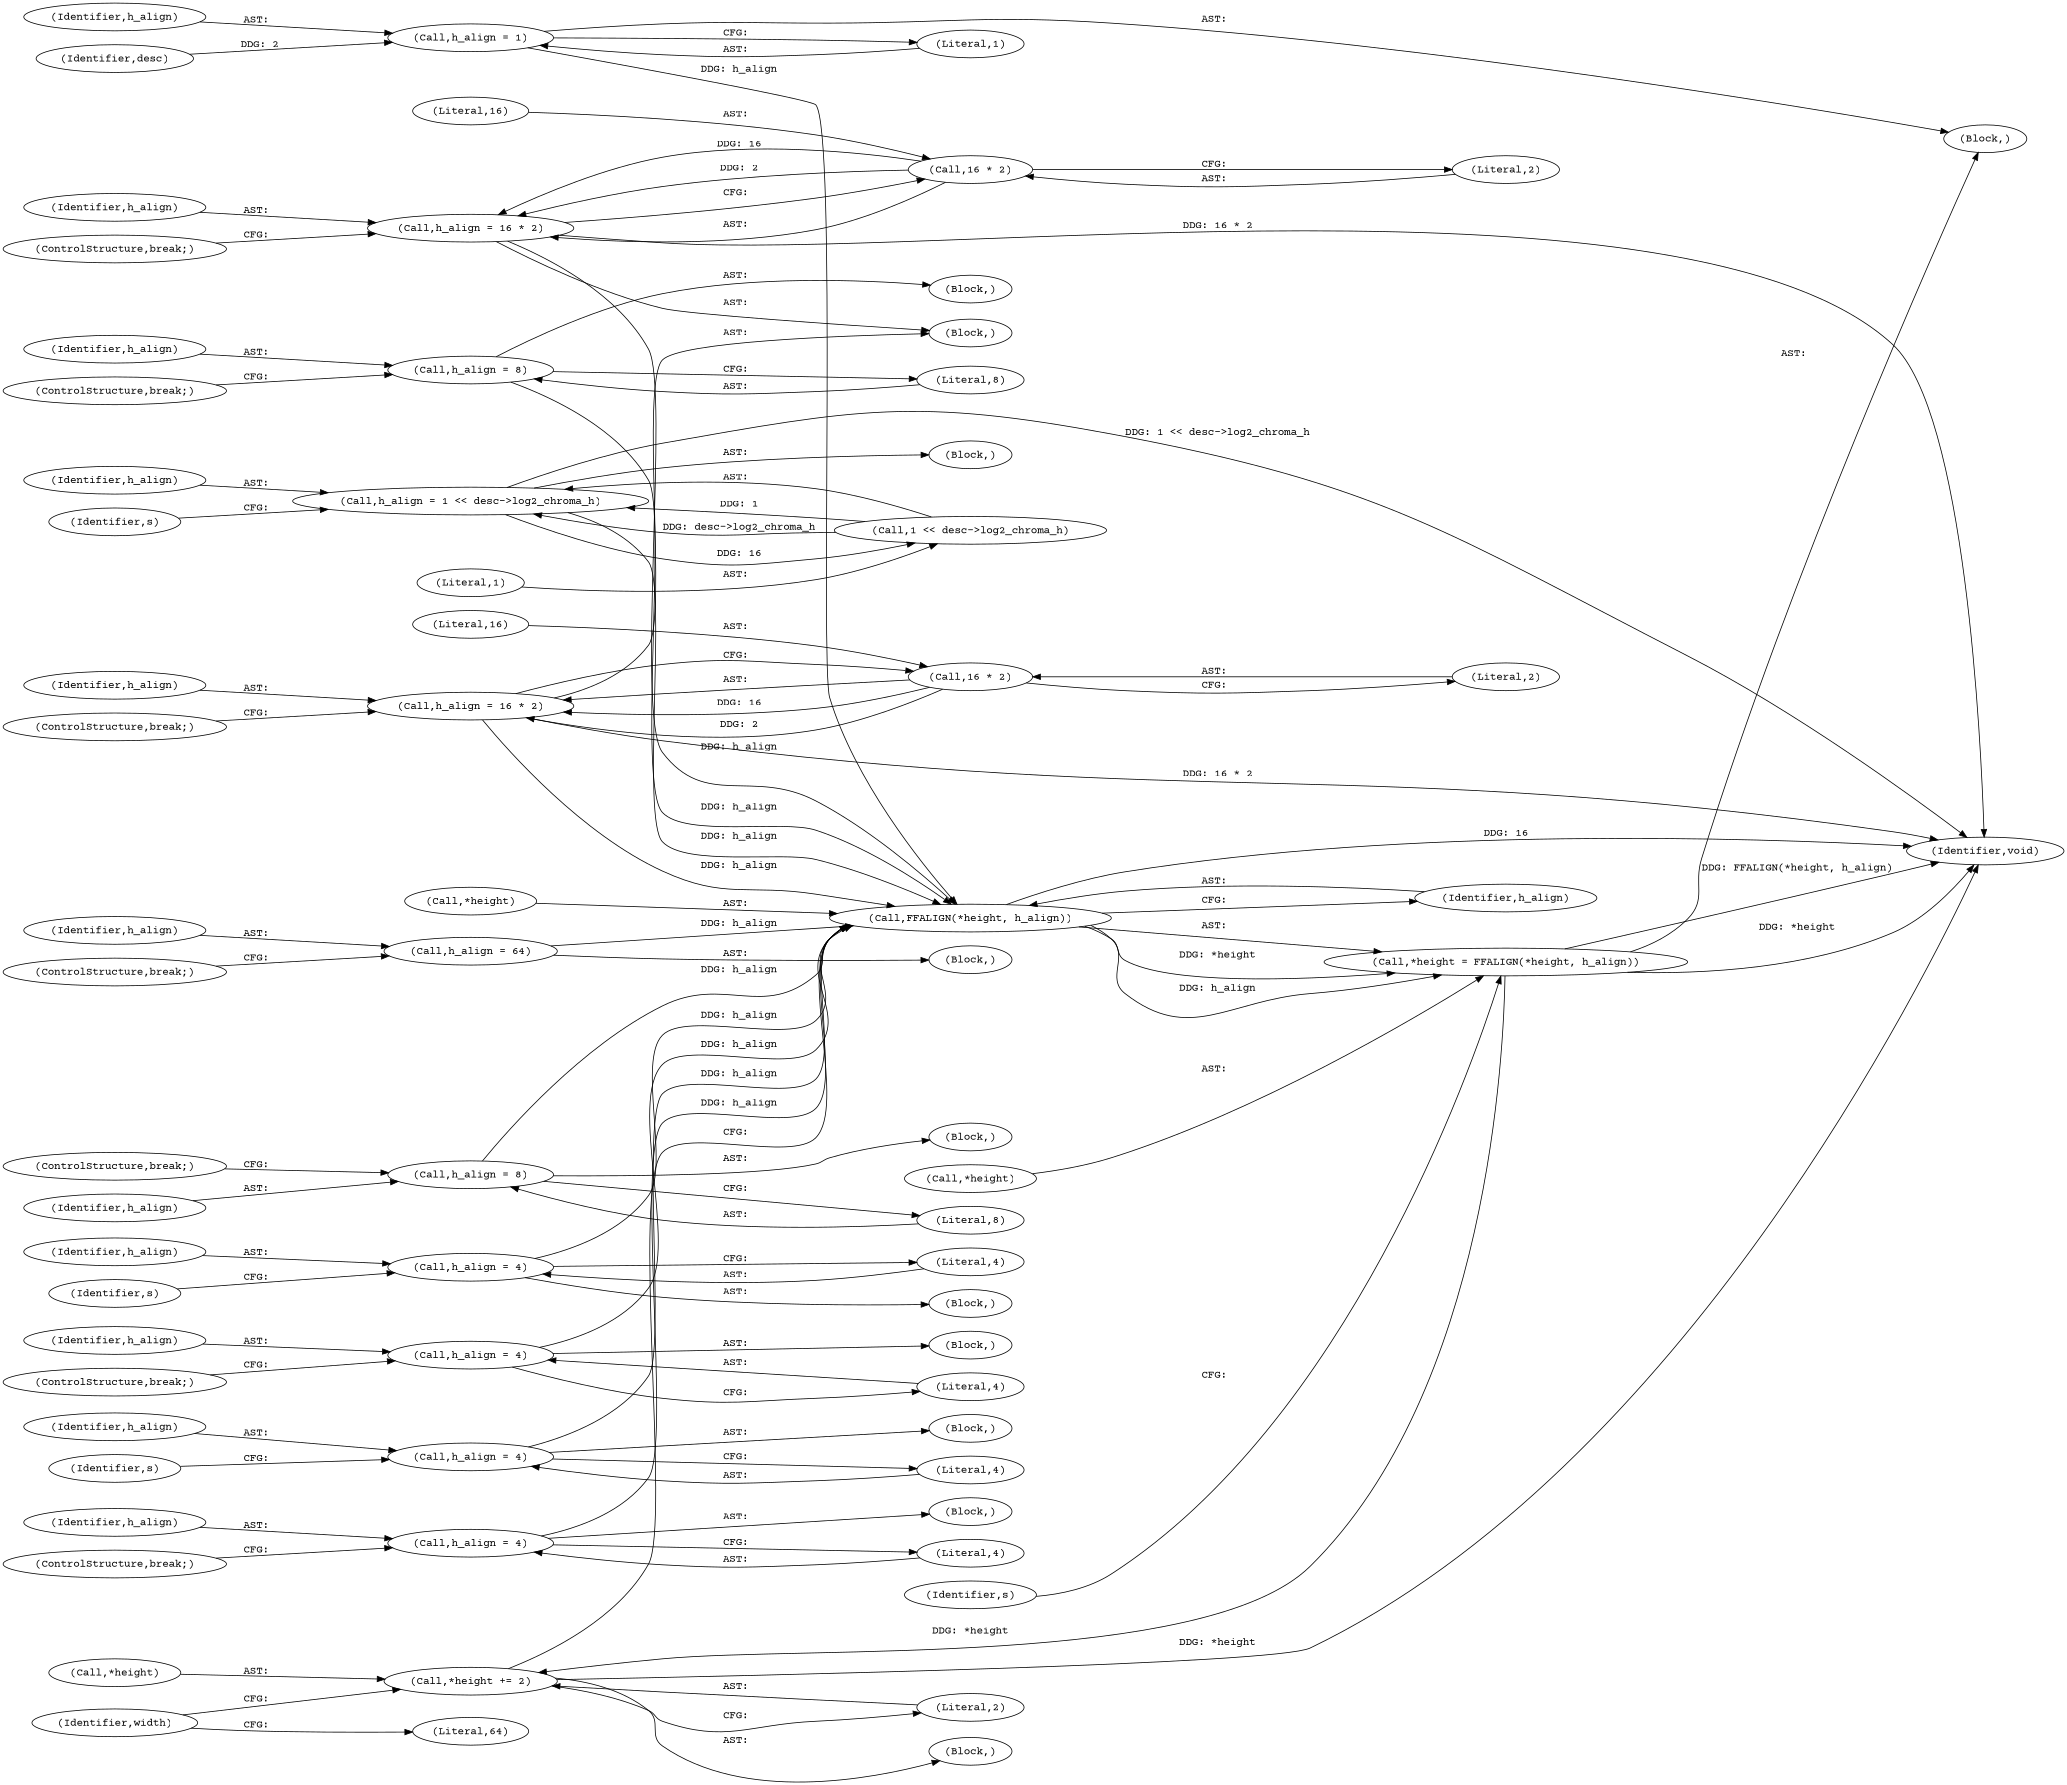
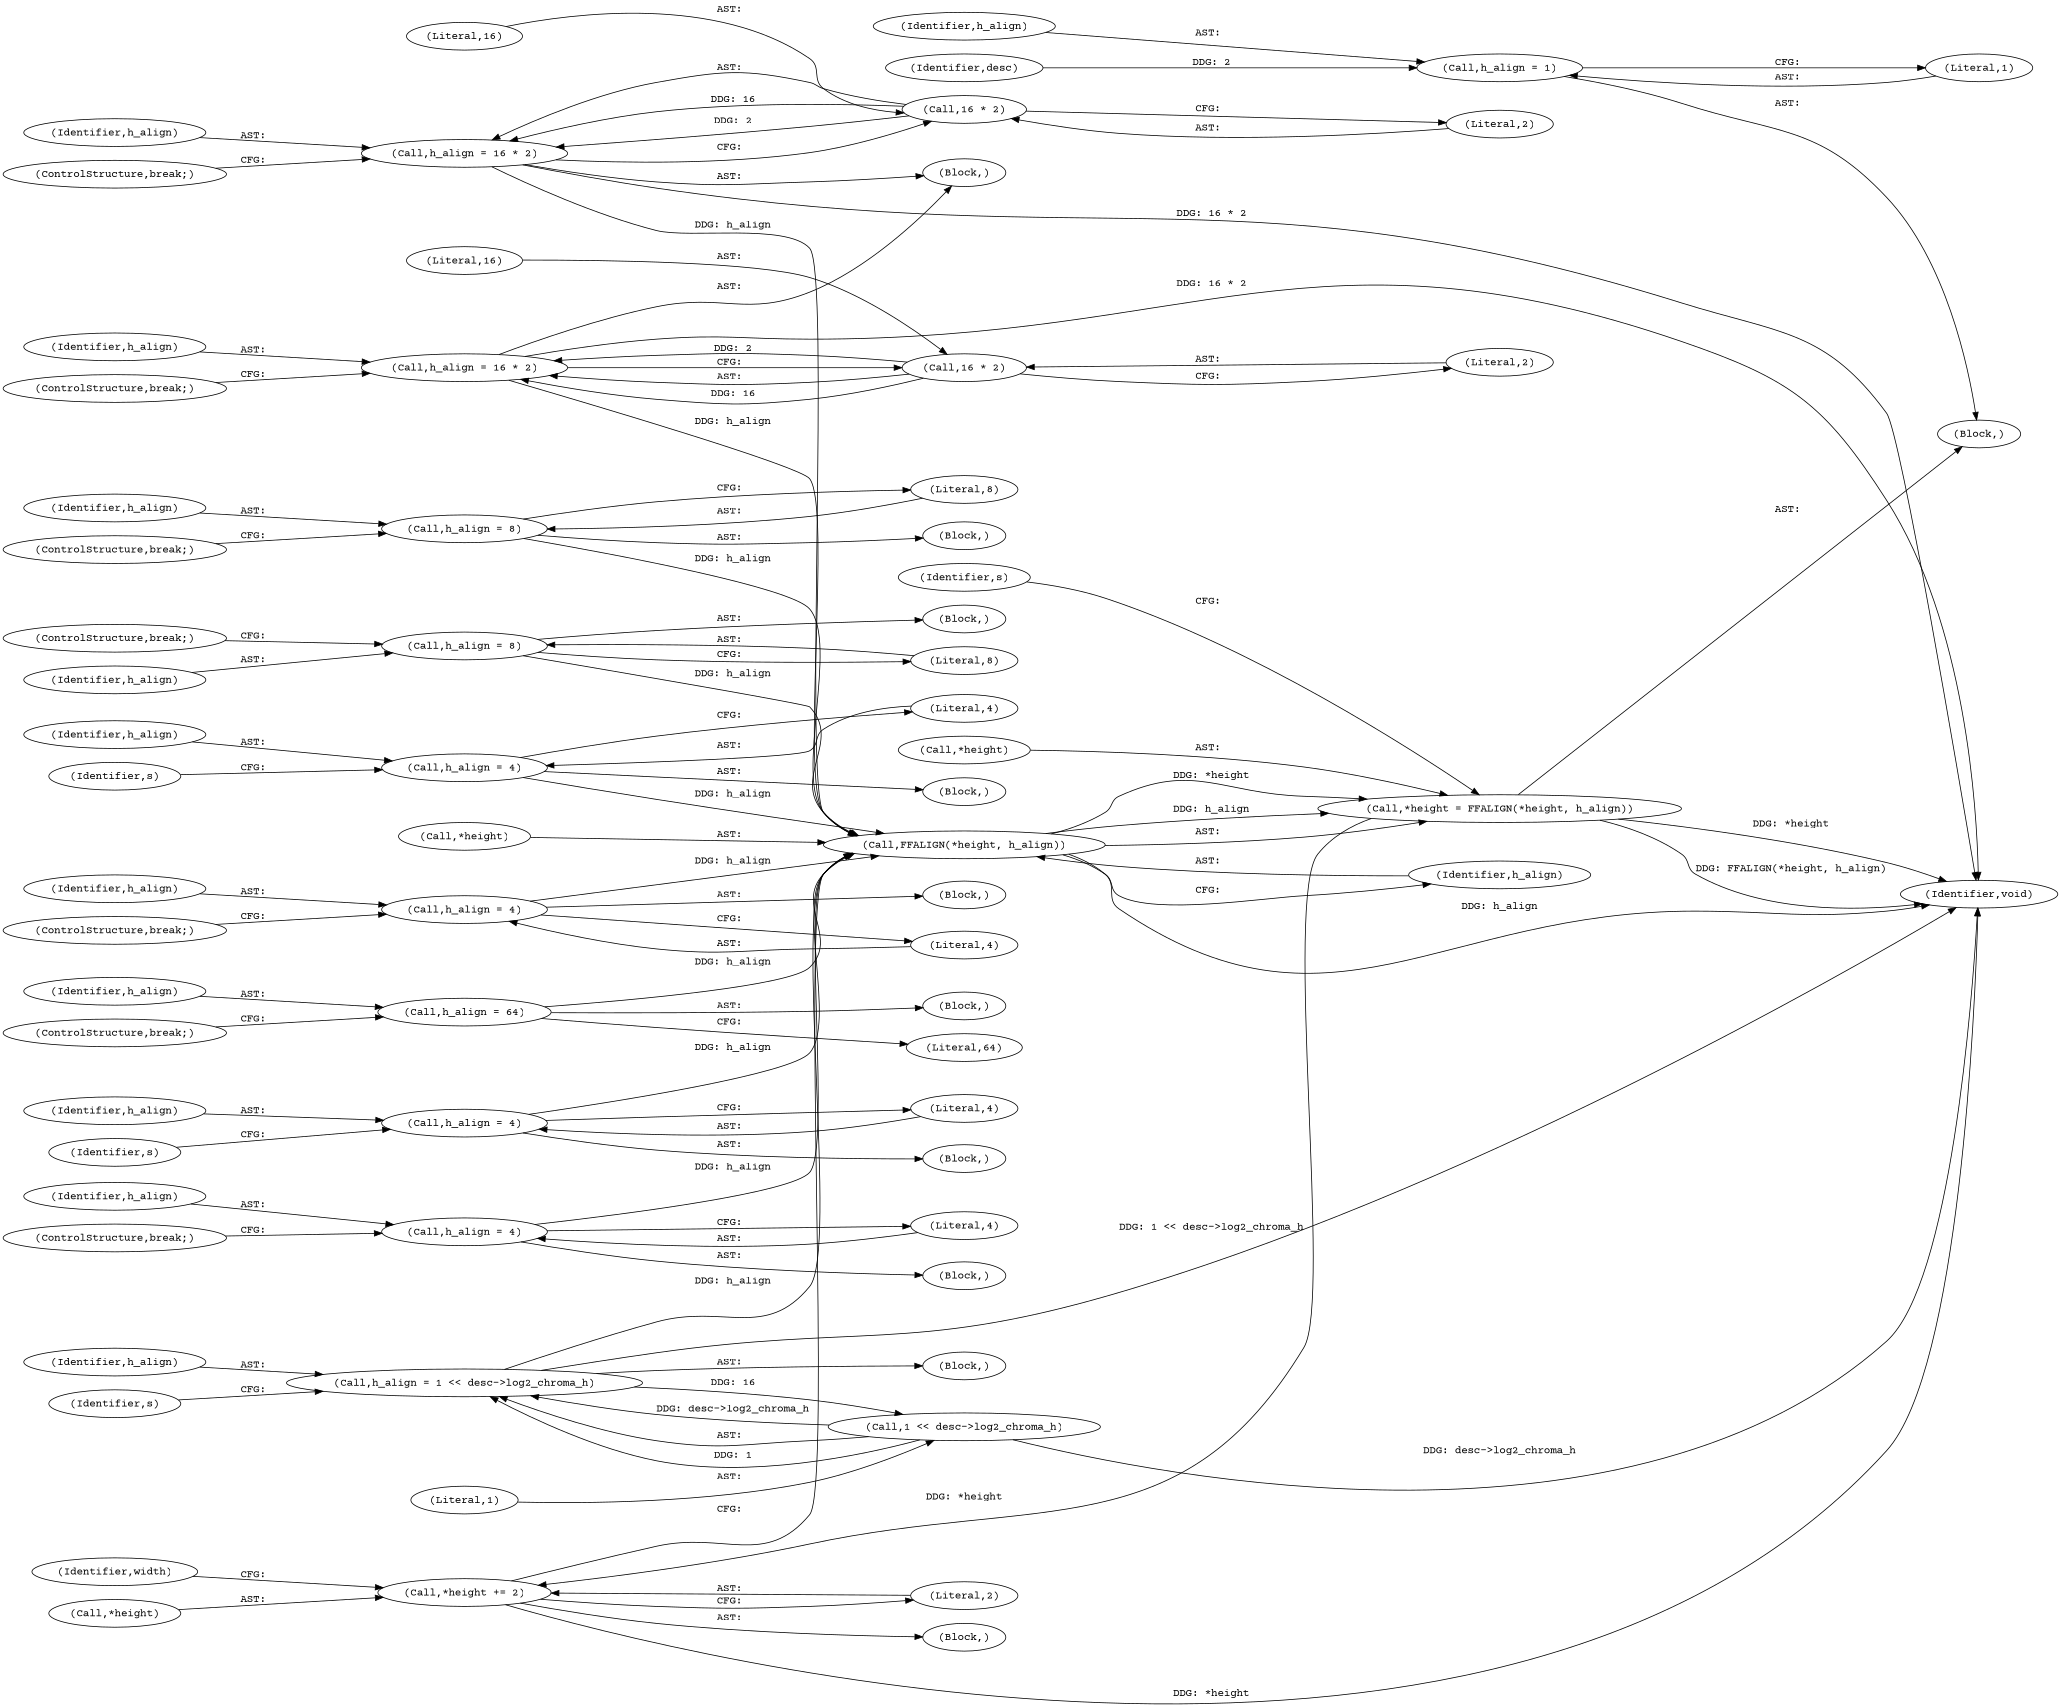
(827, 372) -> none
(1506, 833) -> (1500, 906)
none -> (1680, 1452)
(298, 1732) -> (721, 1032)
